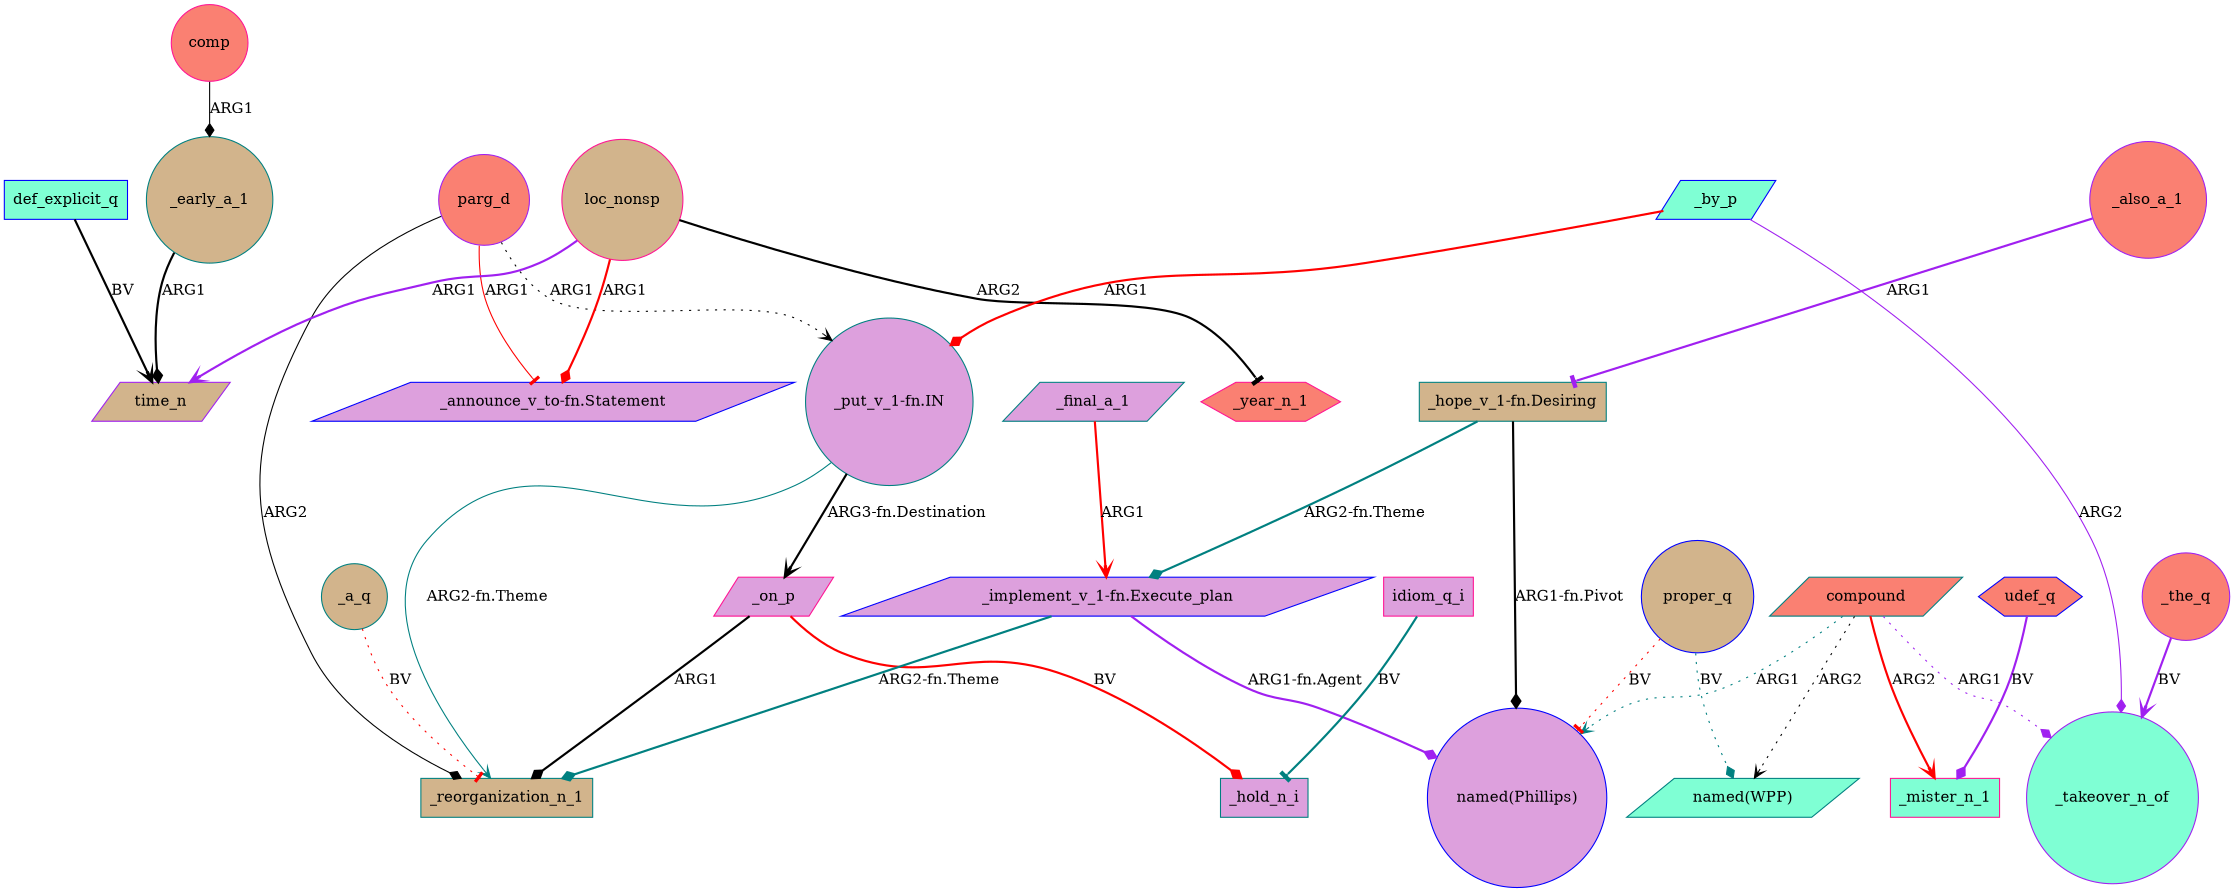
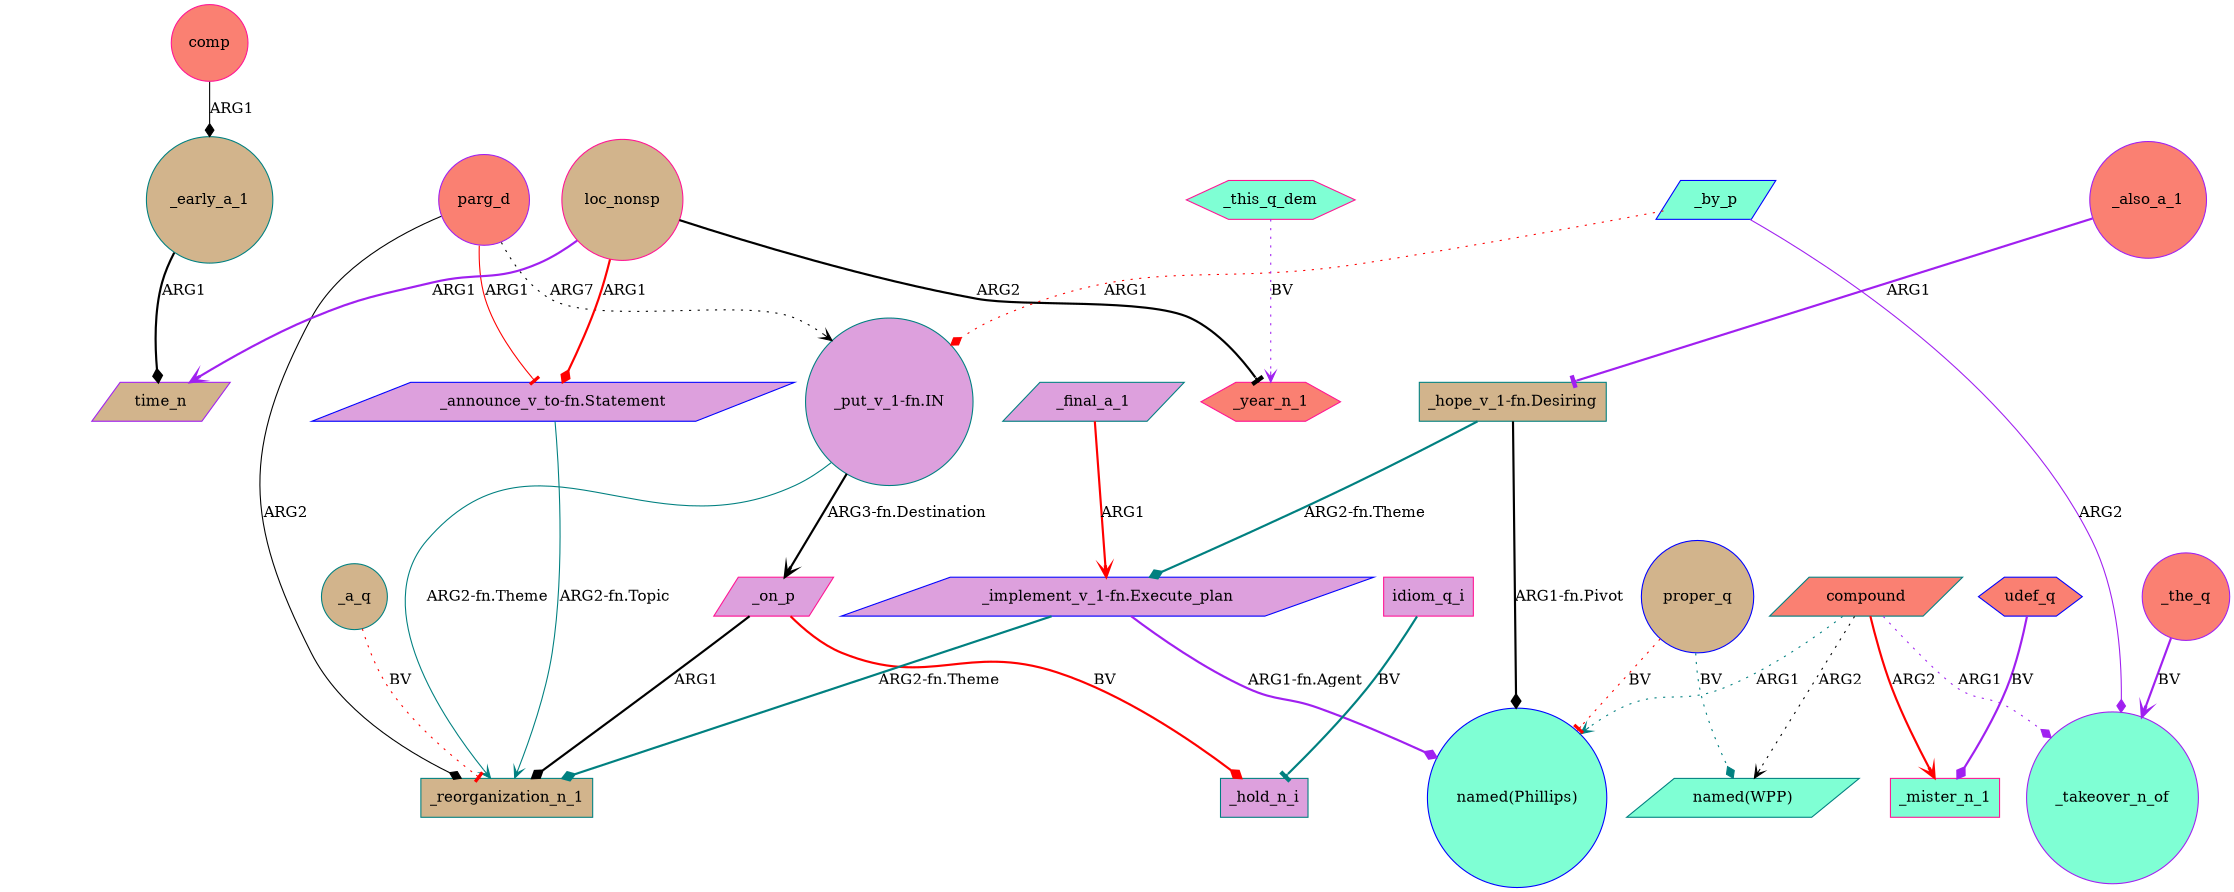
(66, 200) -> none
none -> (1271, 200)
(1309, 270) -> (1309, 270)
(572, 291) -> (572, 291)
none -> (558, 597)
(1517, 798) -> (1517, 798)
